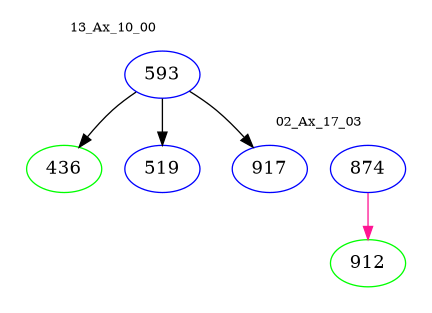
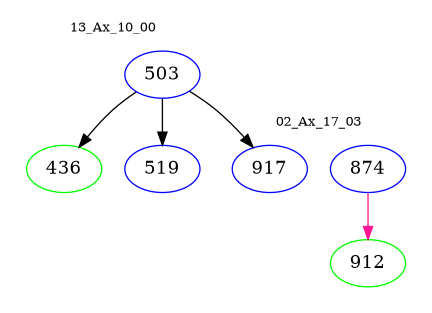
(162, 75) -> (162, 75)
